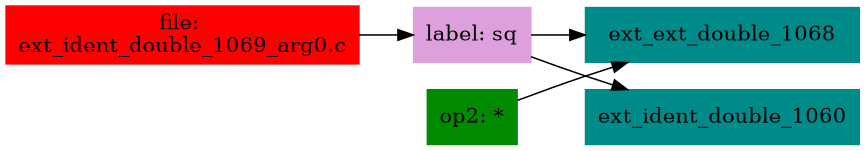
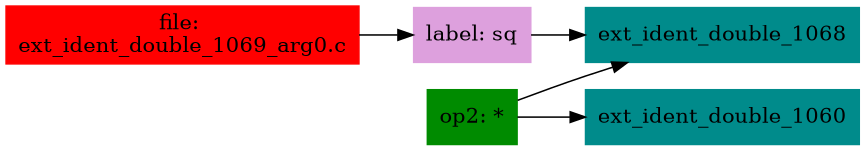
(722, 35) -> (722, 35)
(570, 71) -> (544, 117)
